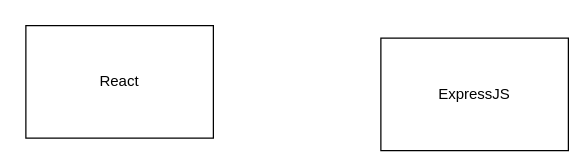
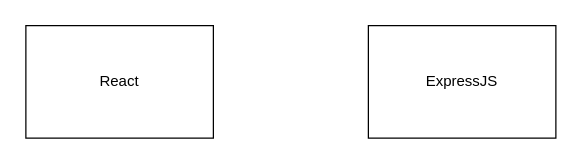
(474, 94) -> (462, 82)
